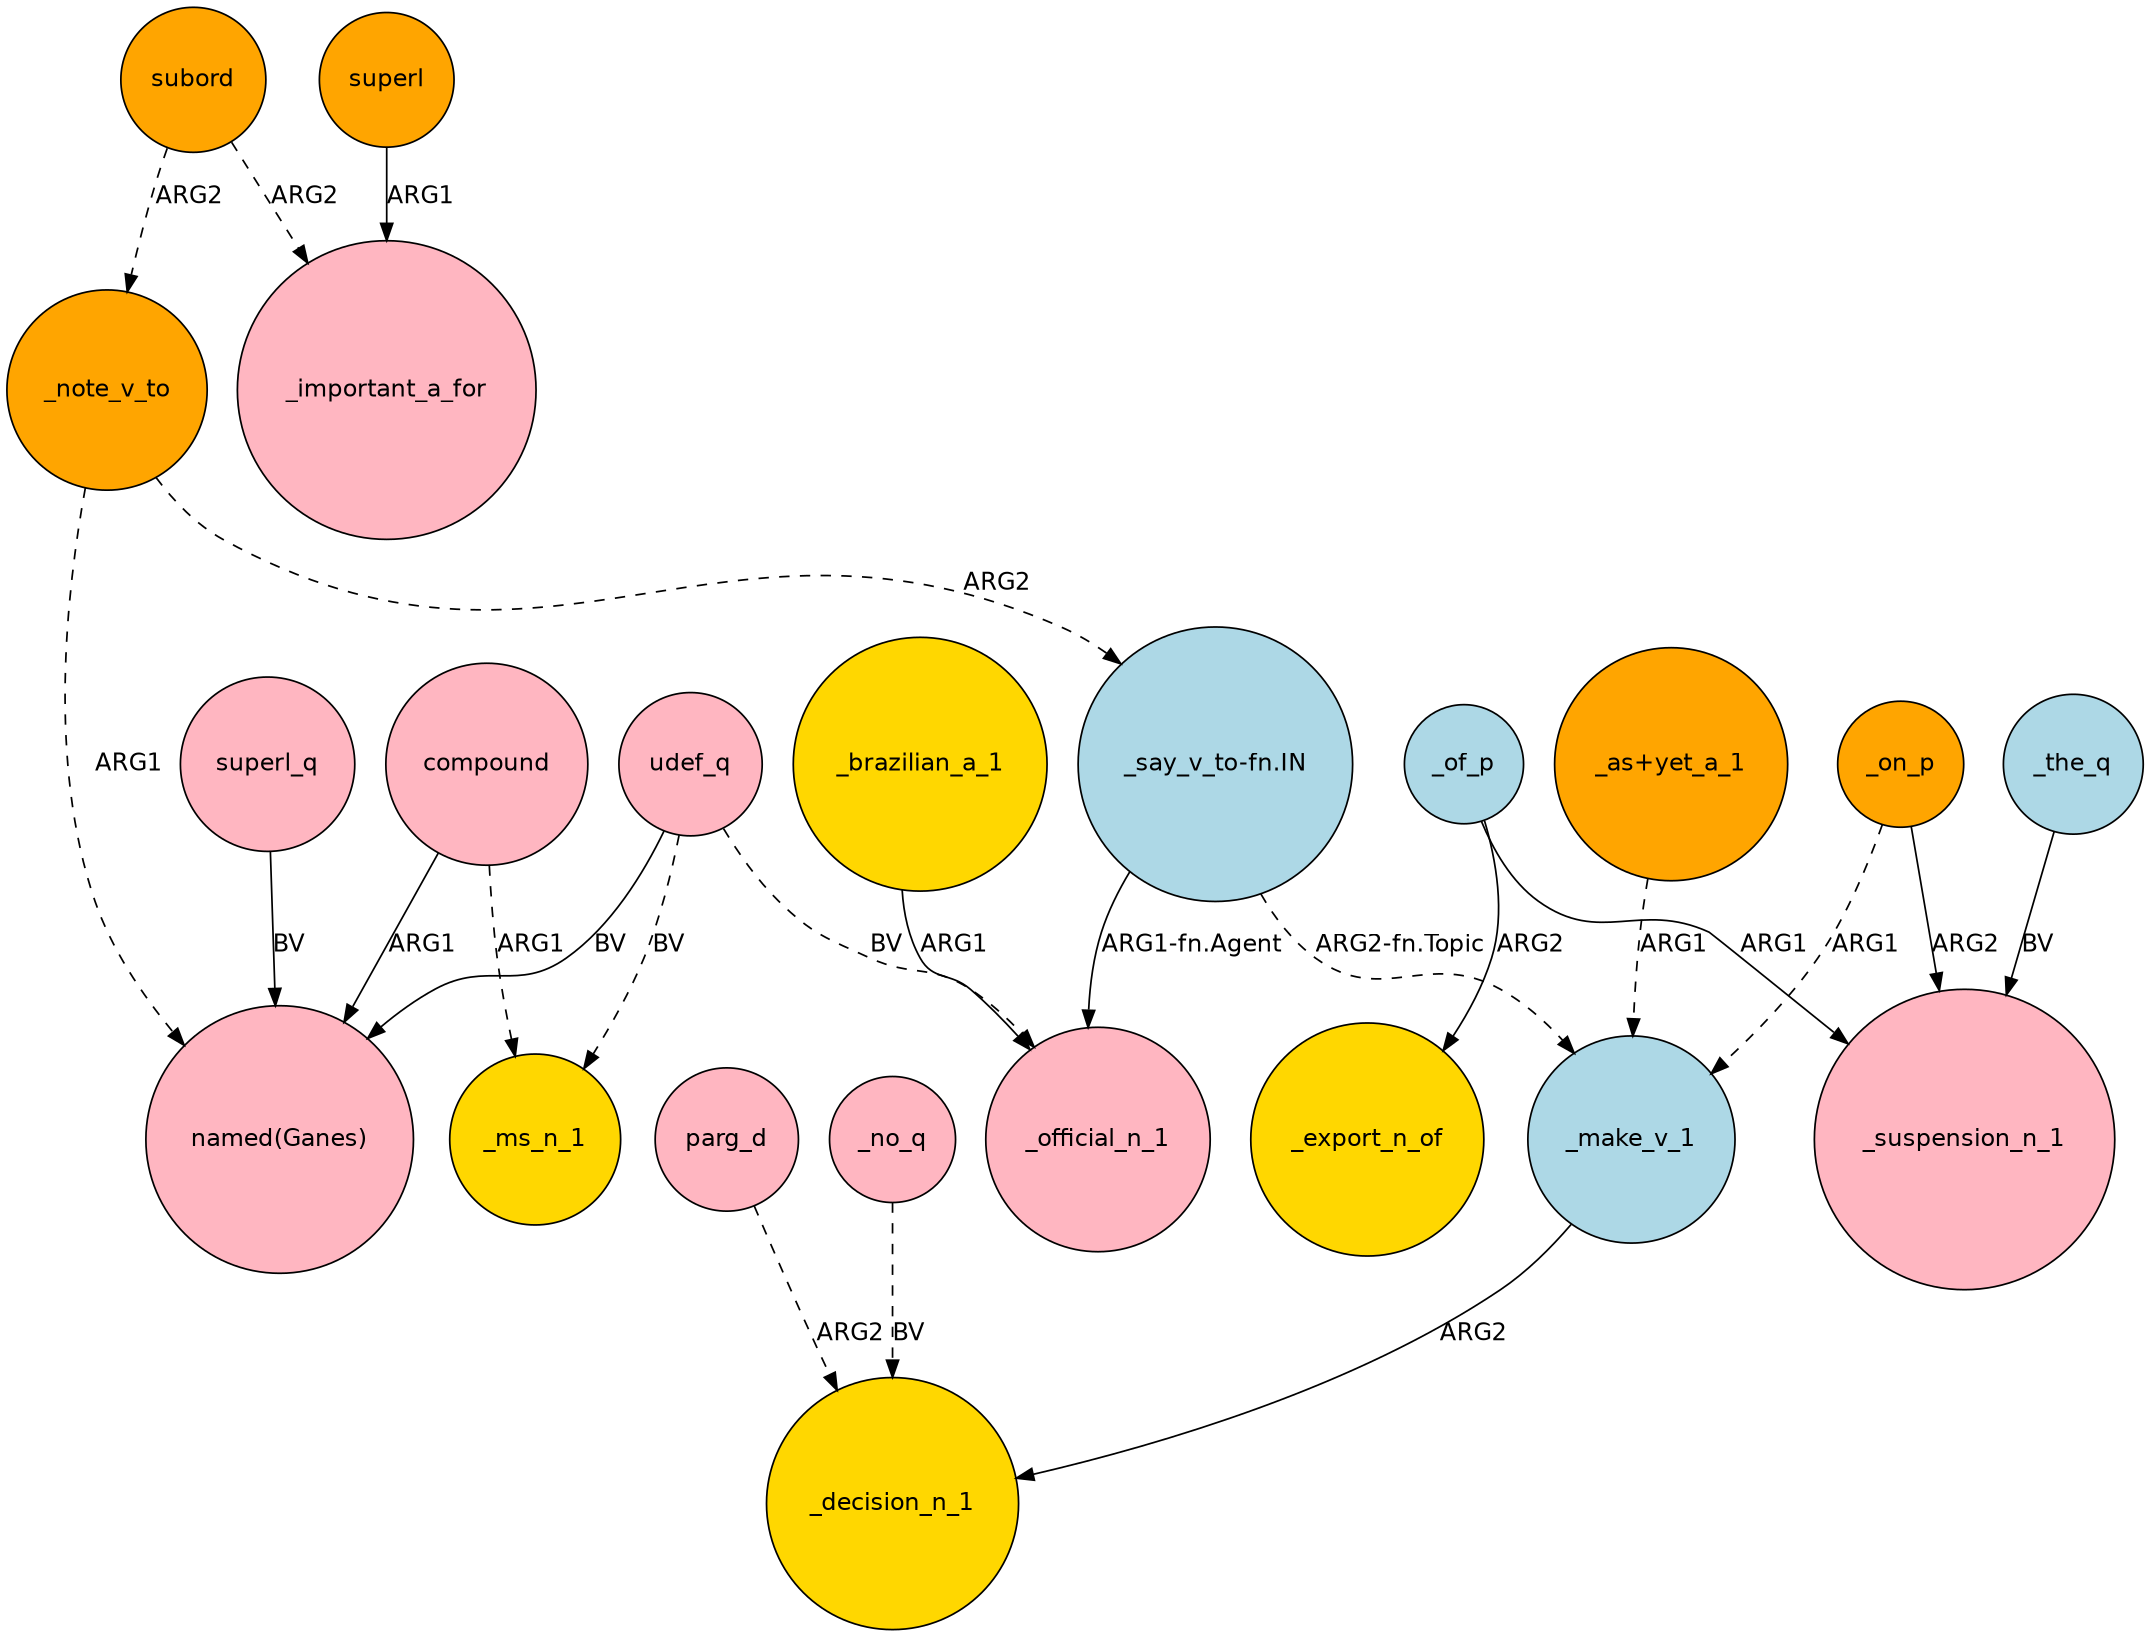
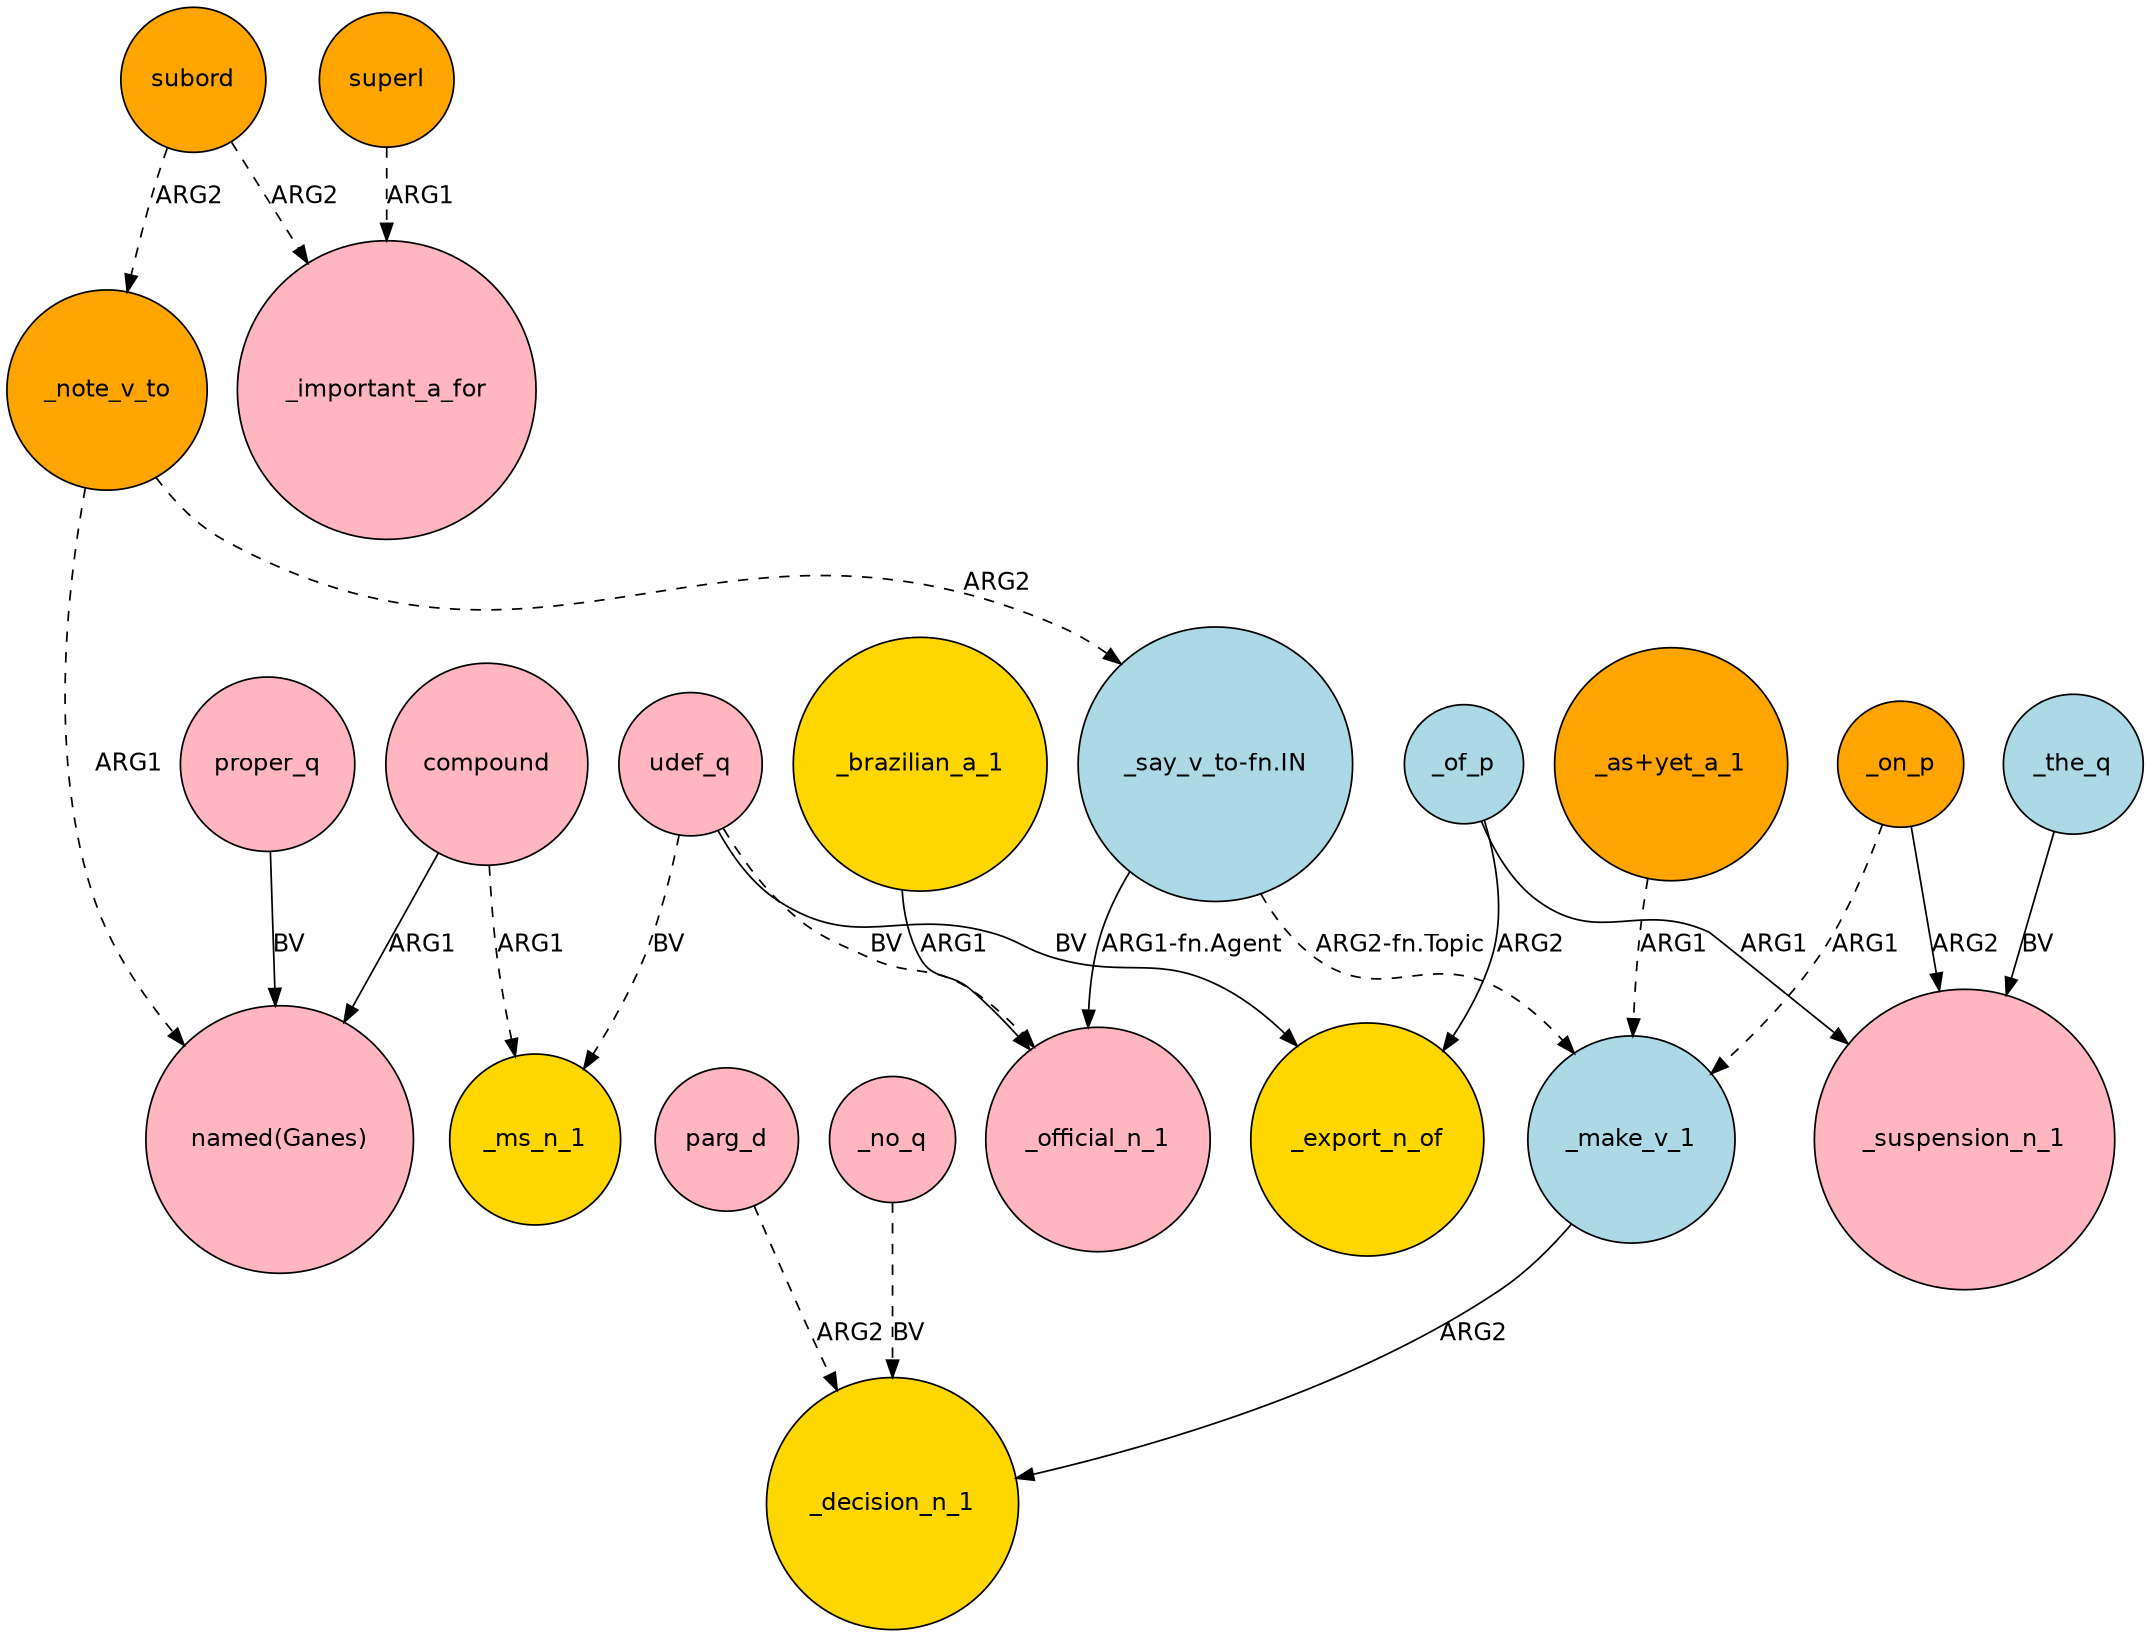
(387, 185) -> (387, 185)
(268, 764) -> (268, 764)
(548, 968) -> (994, 934)
